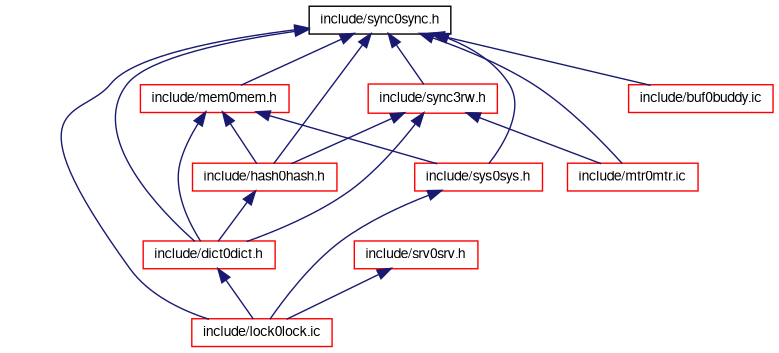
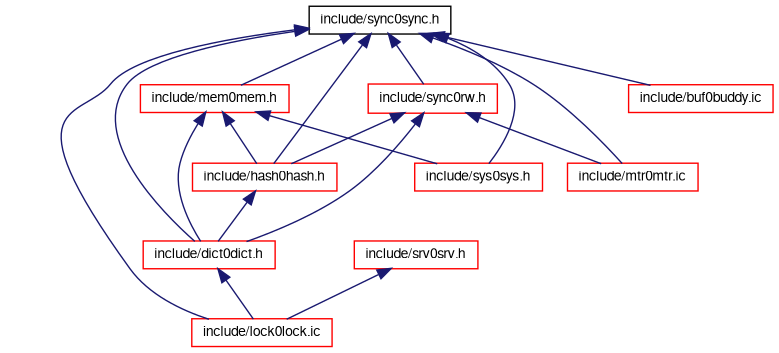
(433, 99) -> (433, 99)
(338, 243) -> none
